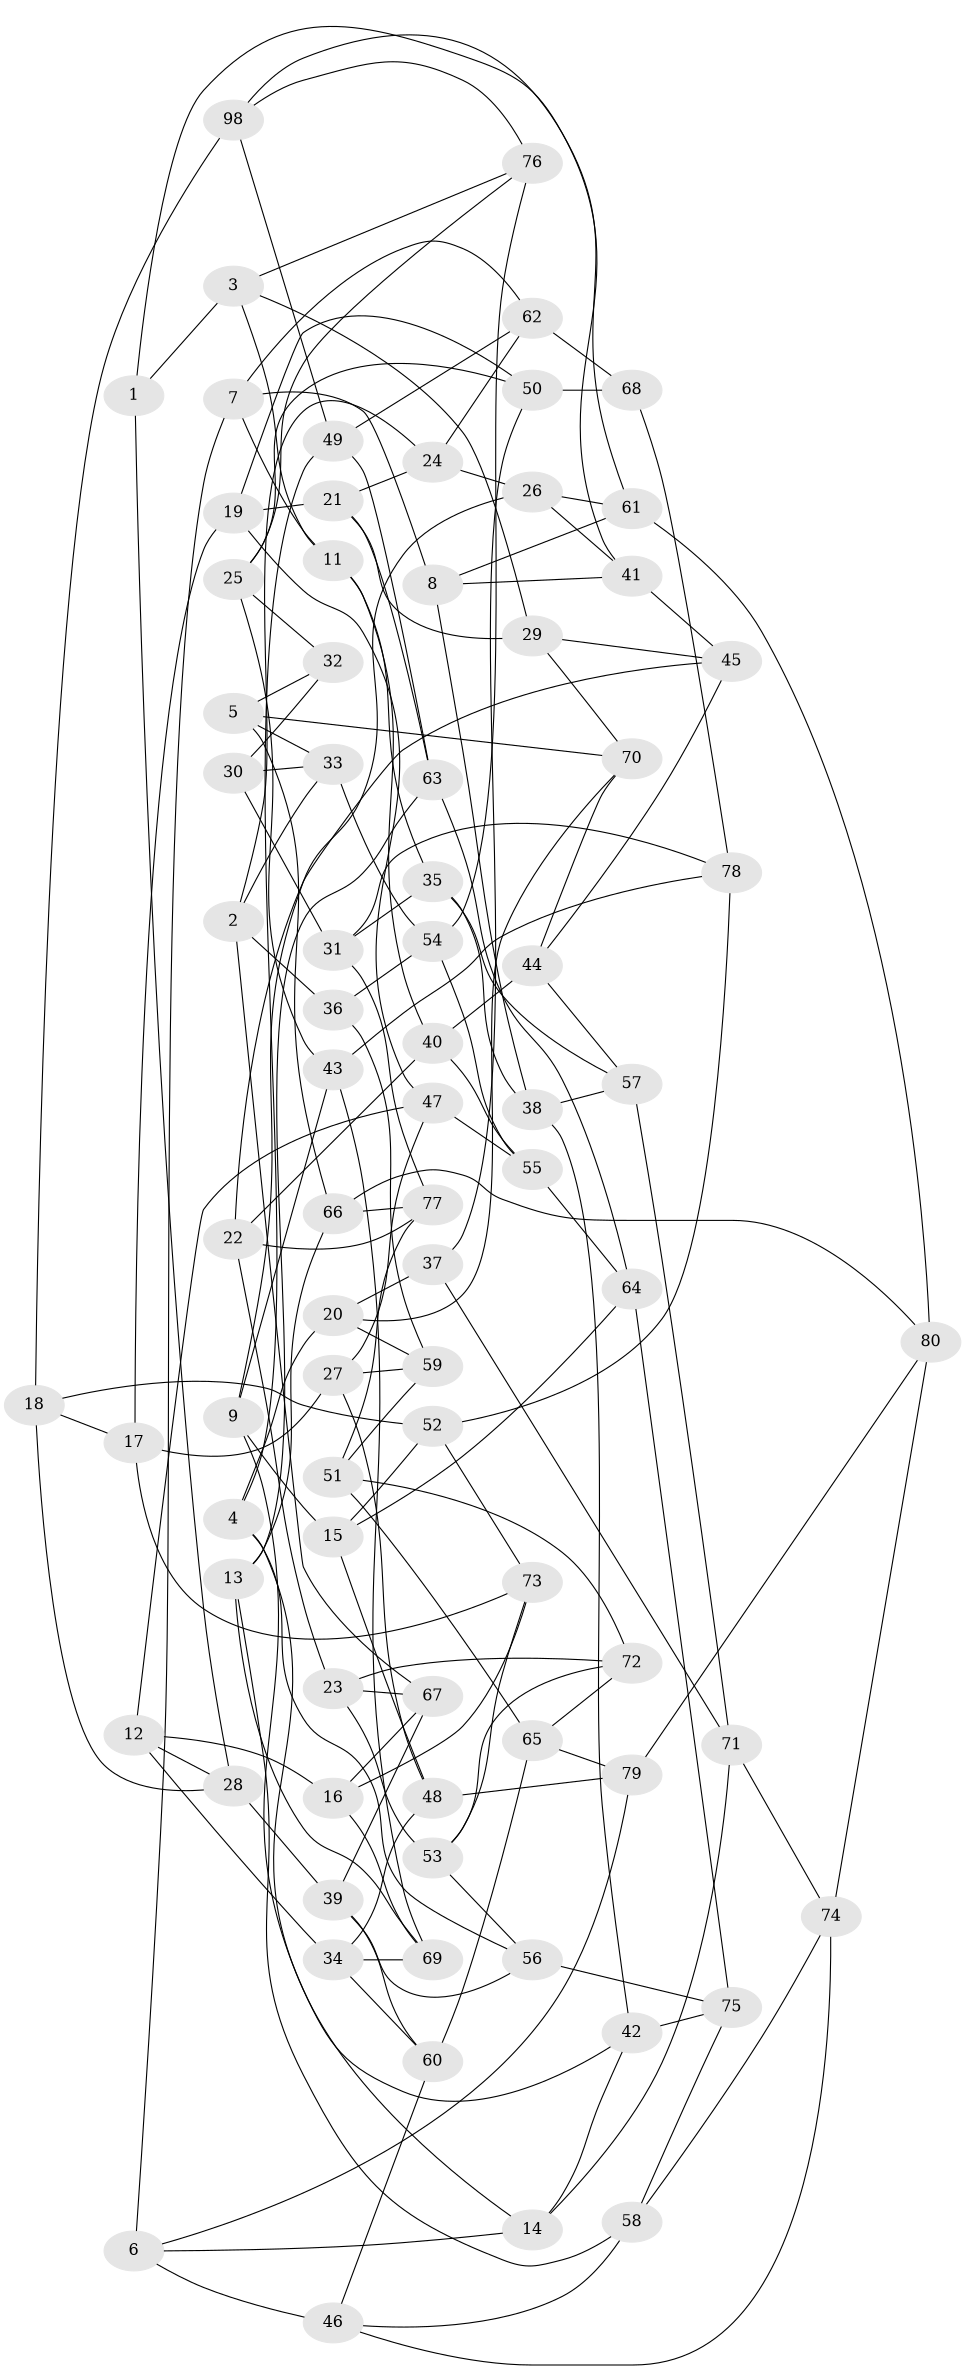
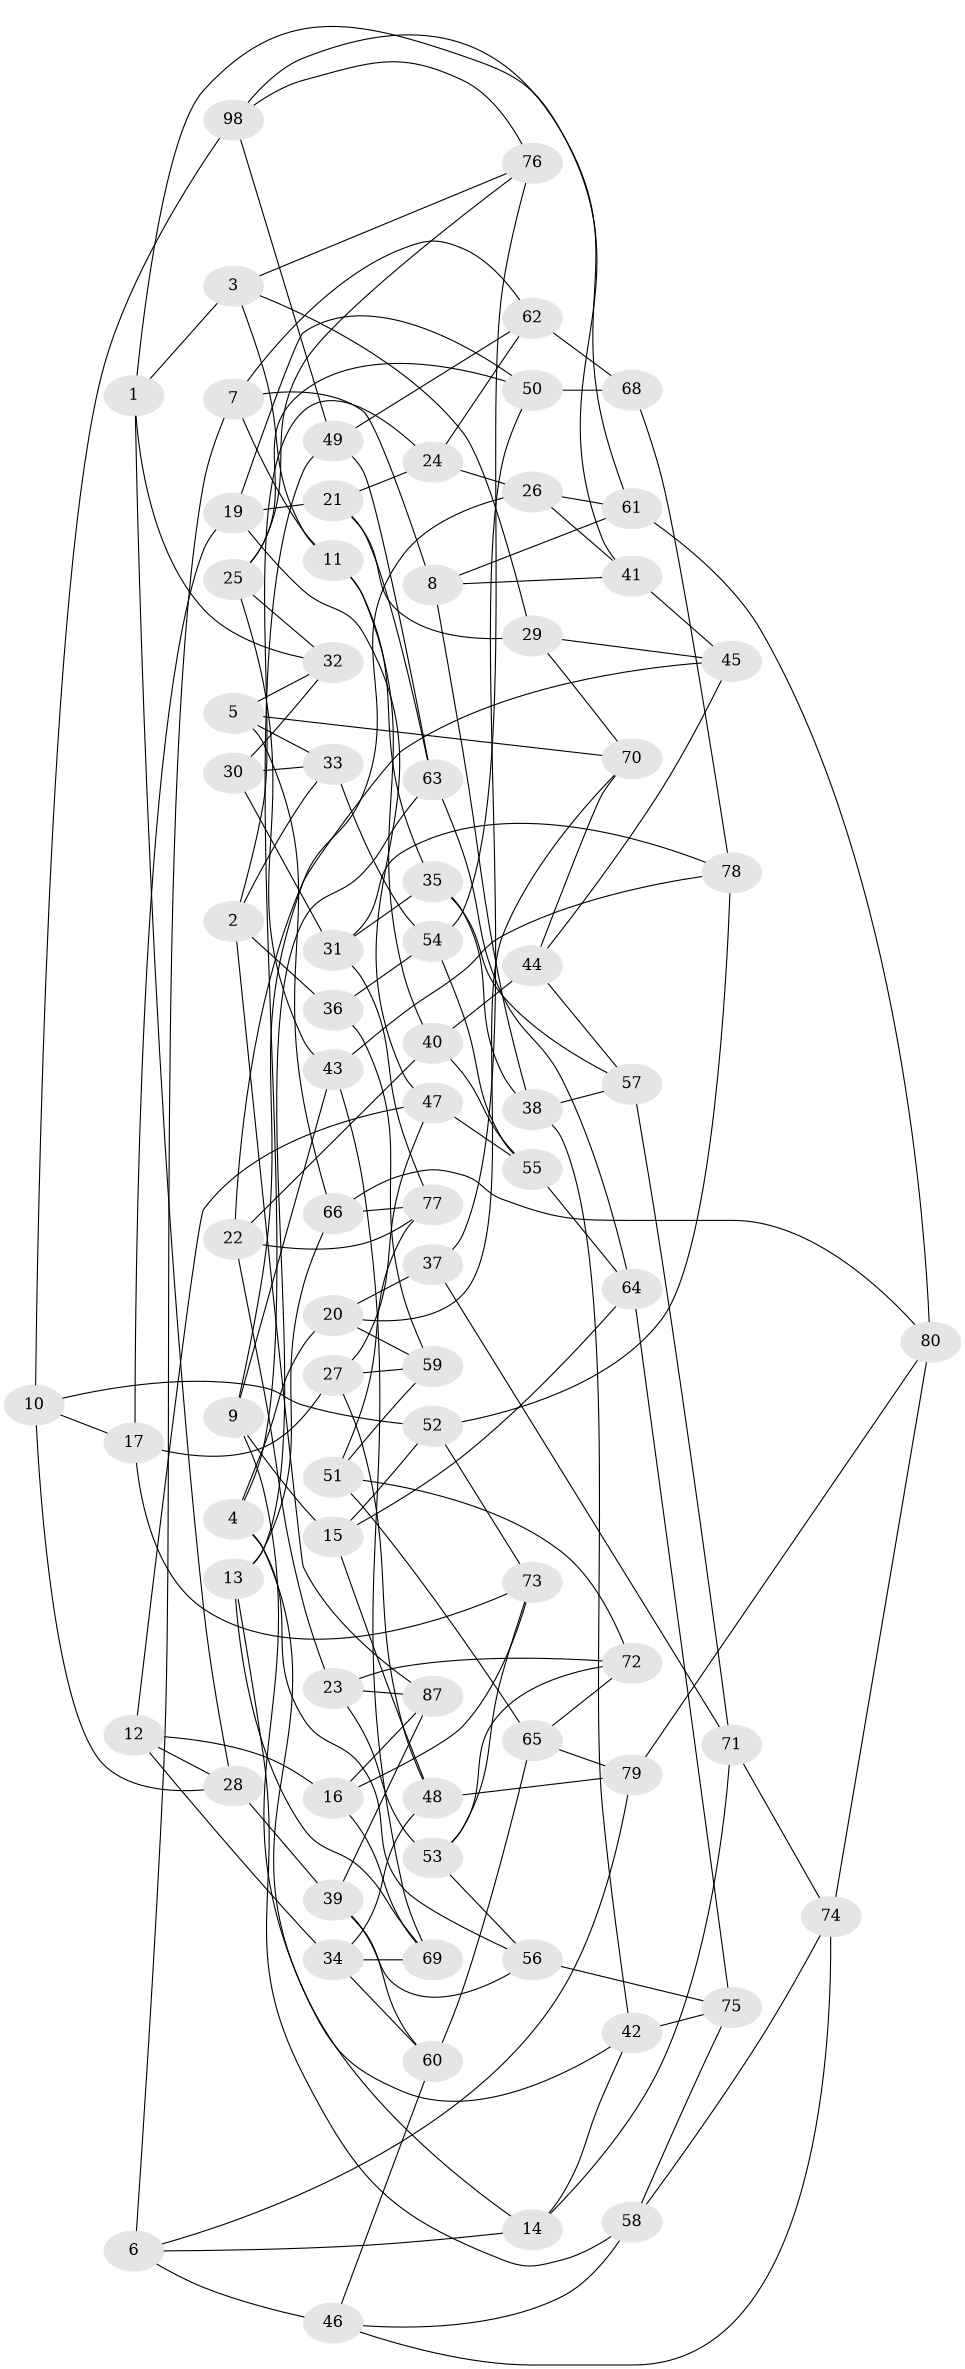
none -> (177, 570)
(34, 1405) -> (34, 1405)
(433, 1696) -> (433, 1696)
